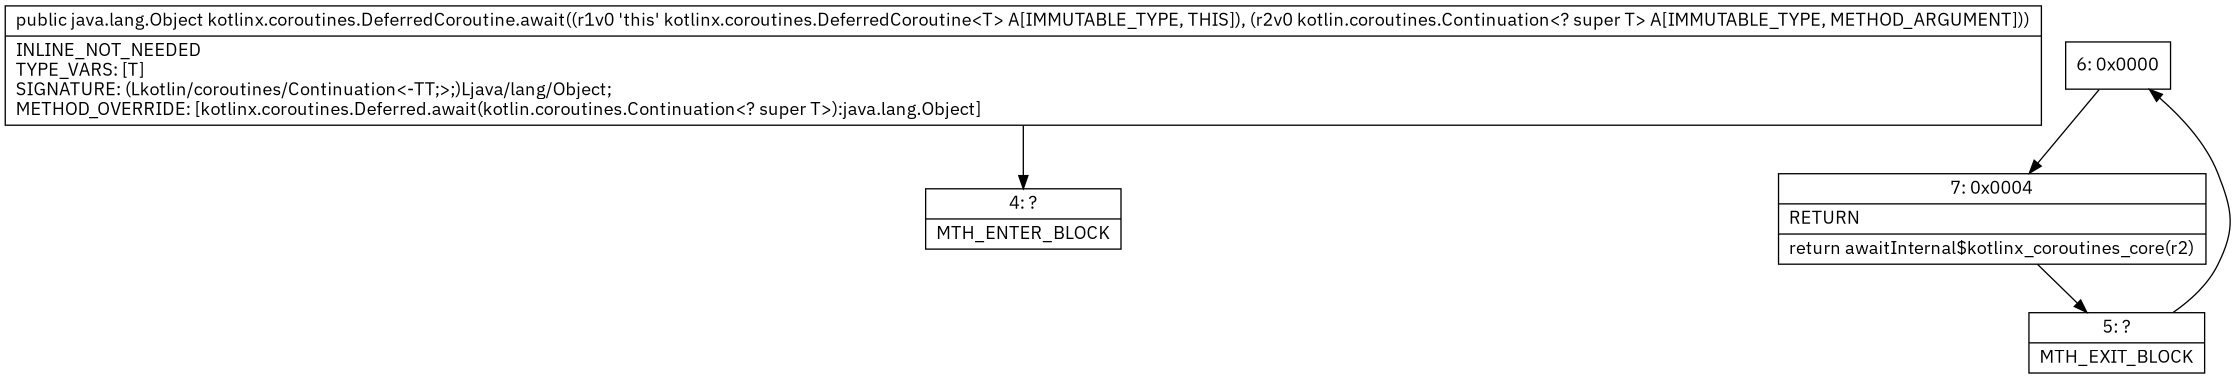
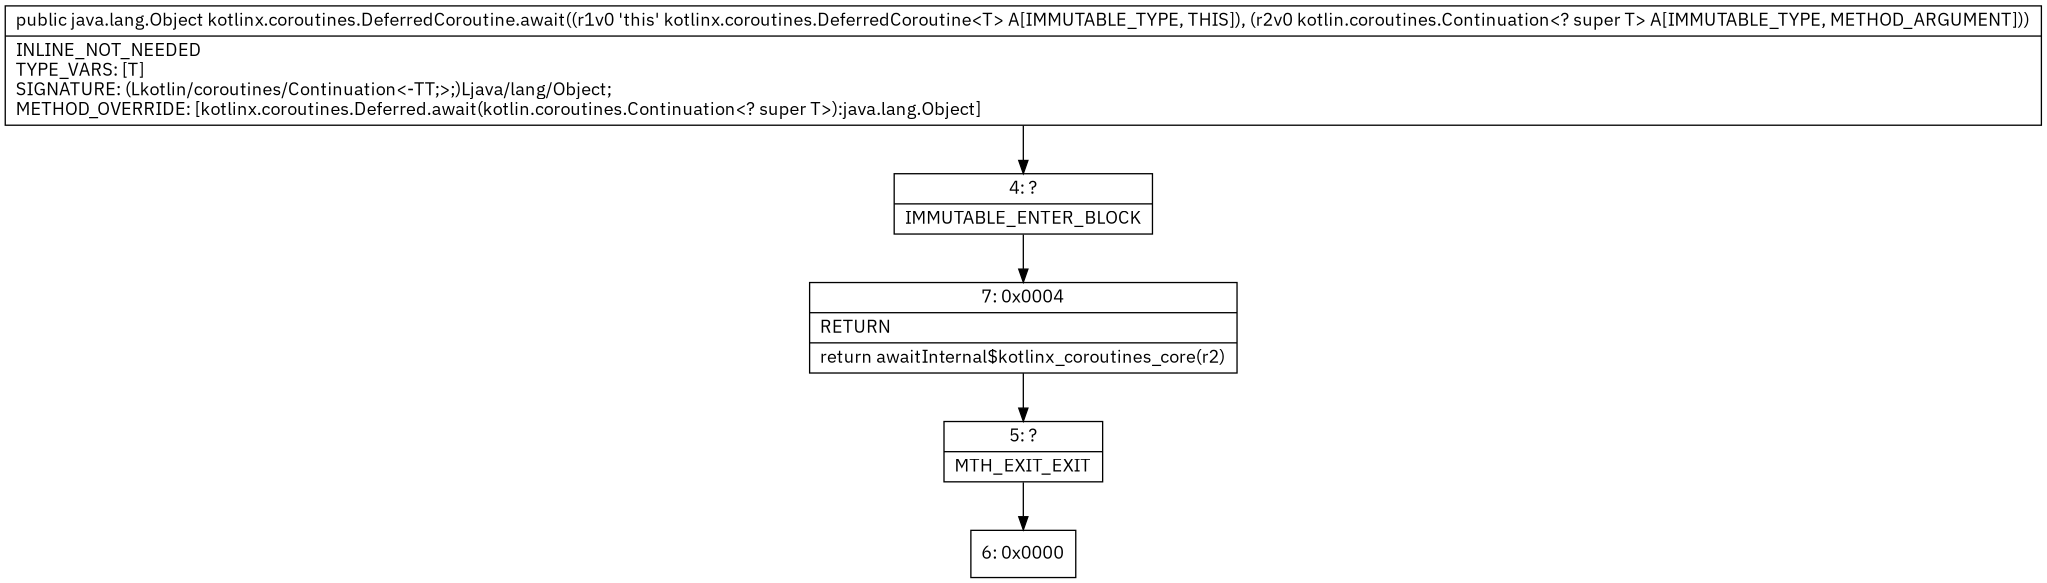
(2068, 126) -> (1023, 252)
(1023, 233) -> (1023, 218)
(2117, 357) -> (1023, 466)
